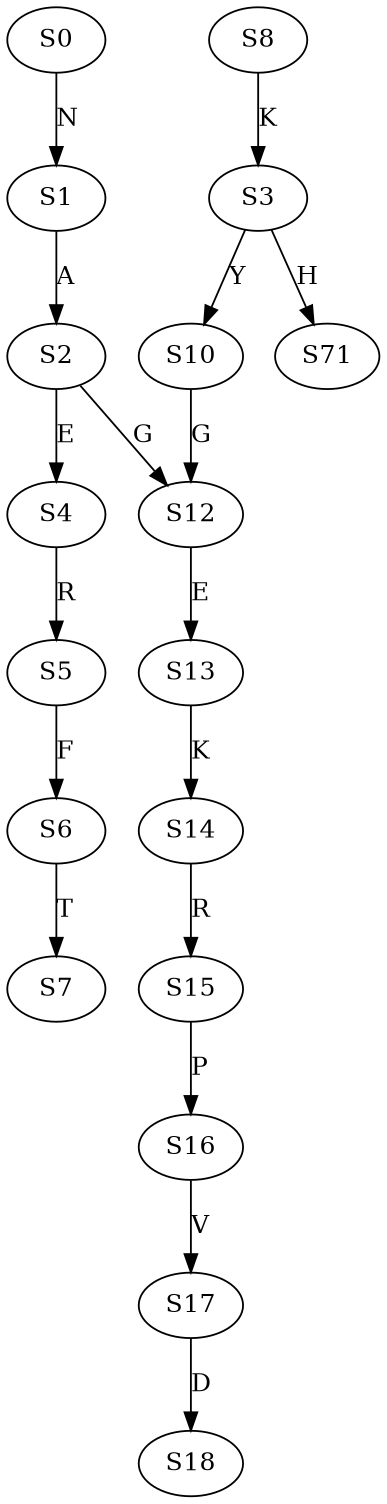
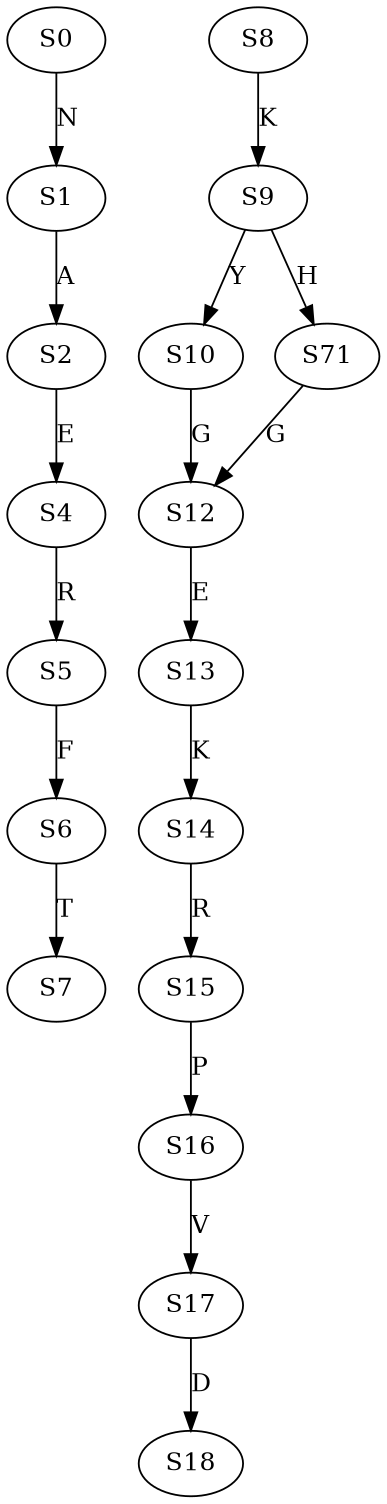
(258, 198) -> (258, 198)
(118, 428) -> (265, 428)
